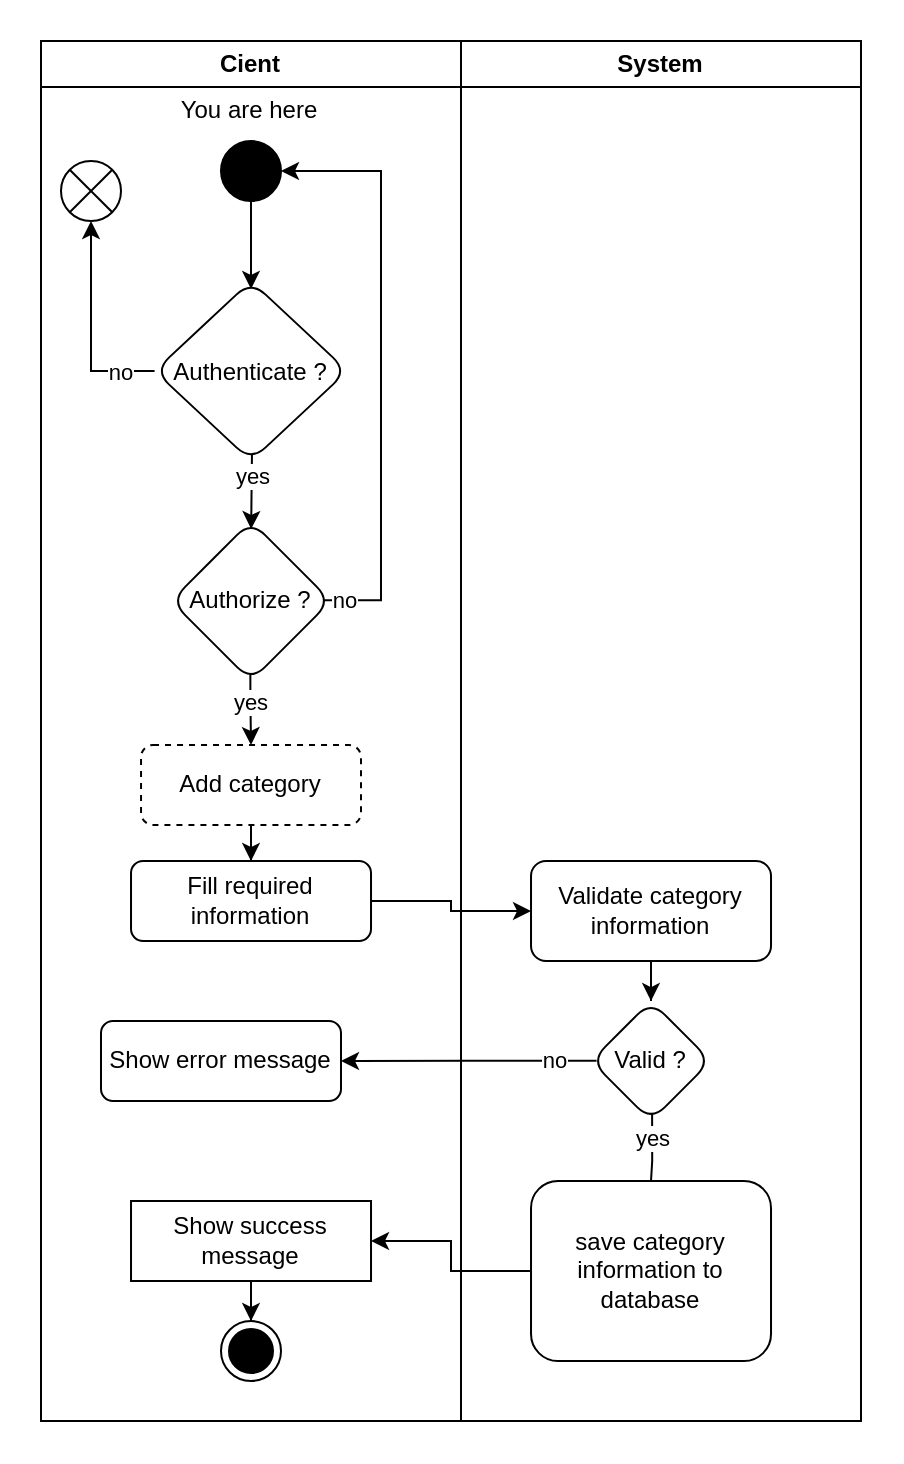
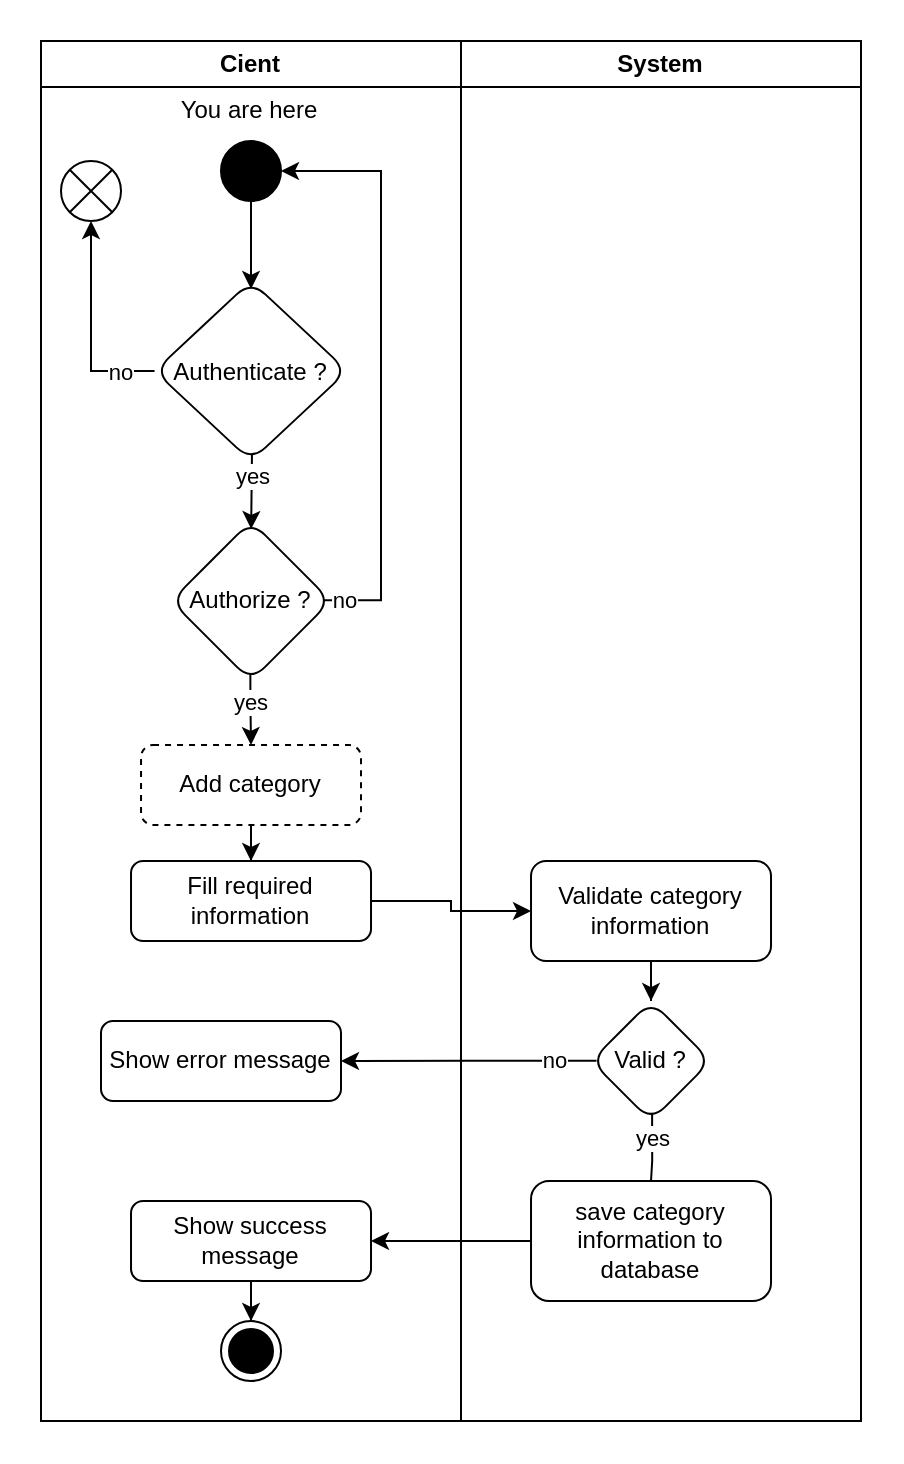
(251, 1241) -> (251, 1241)
(651, 1271) -> (651, 1241)
